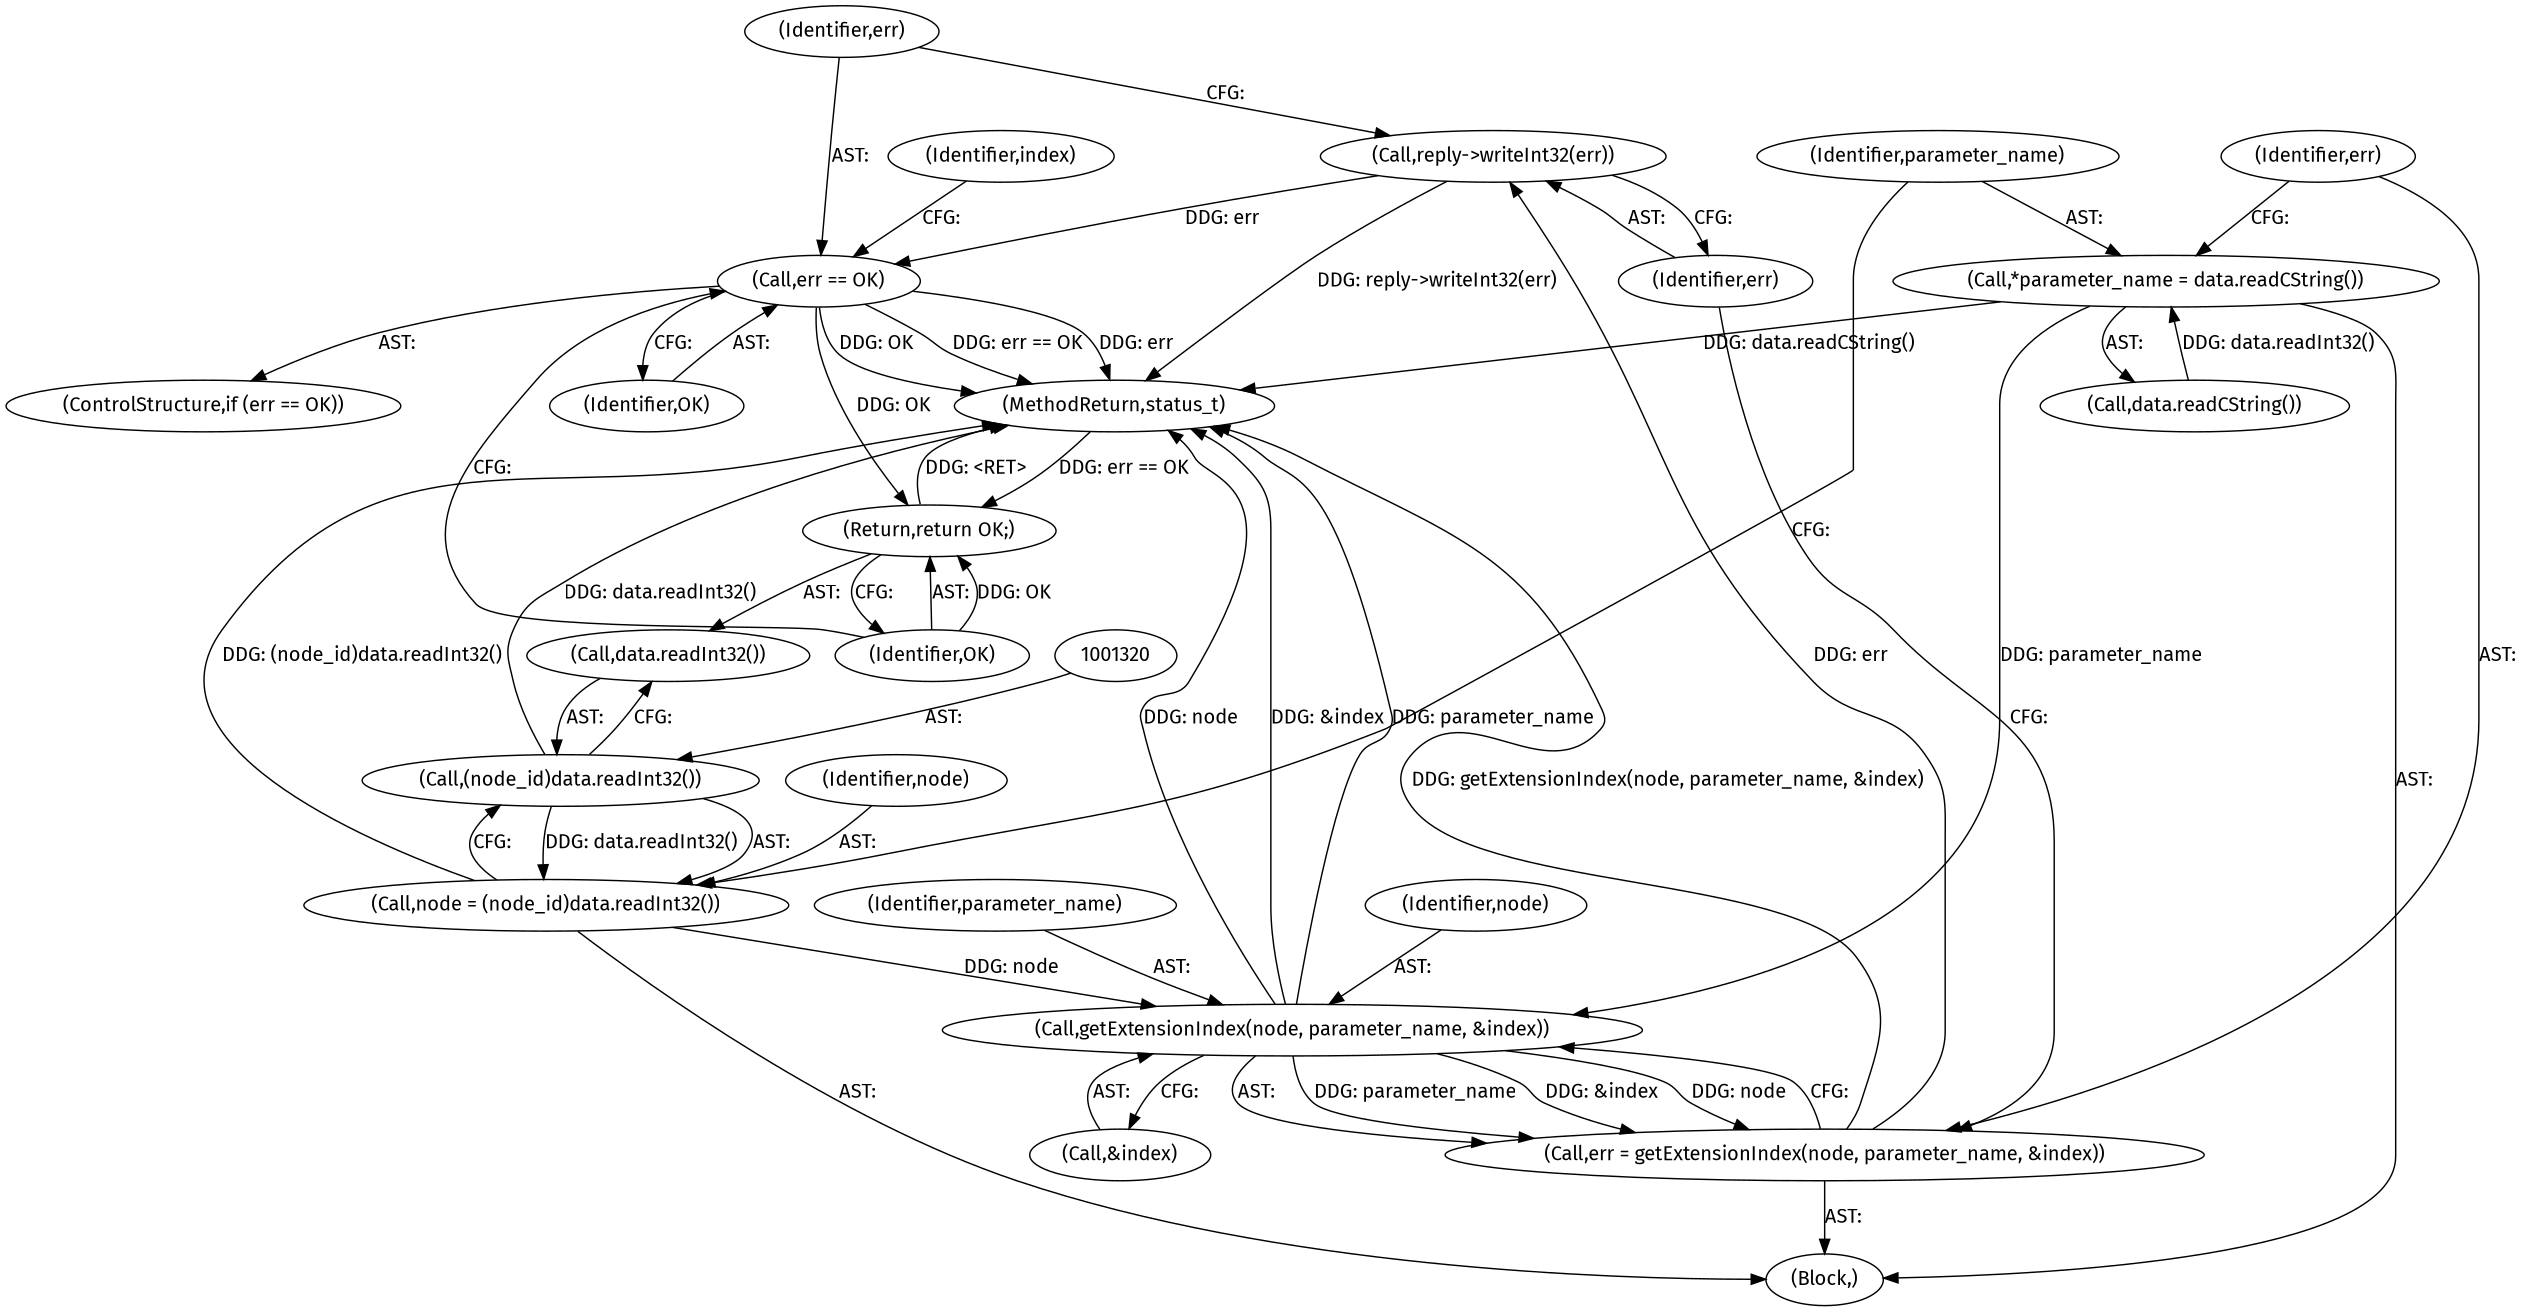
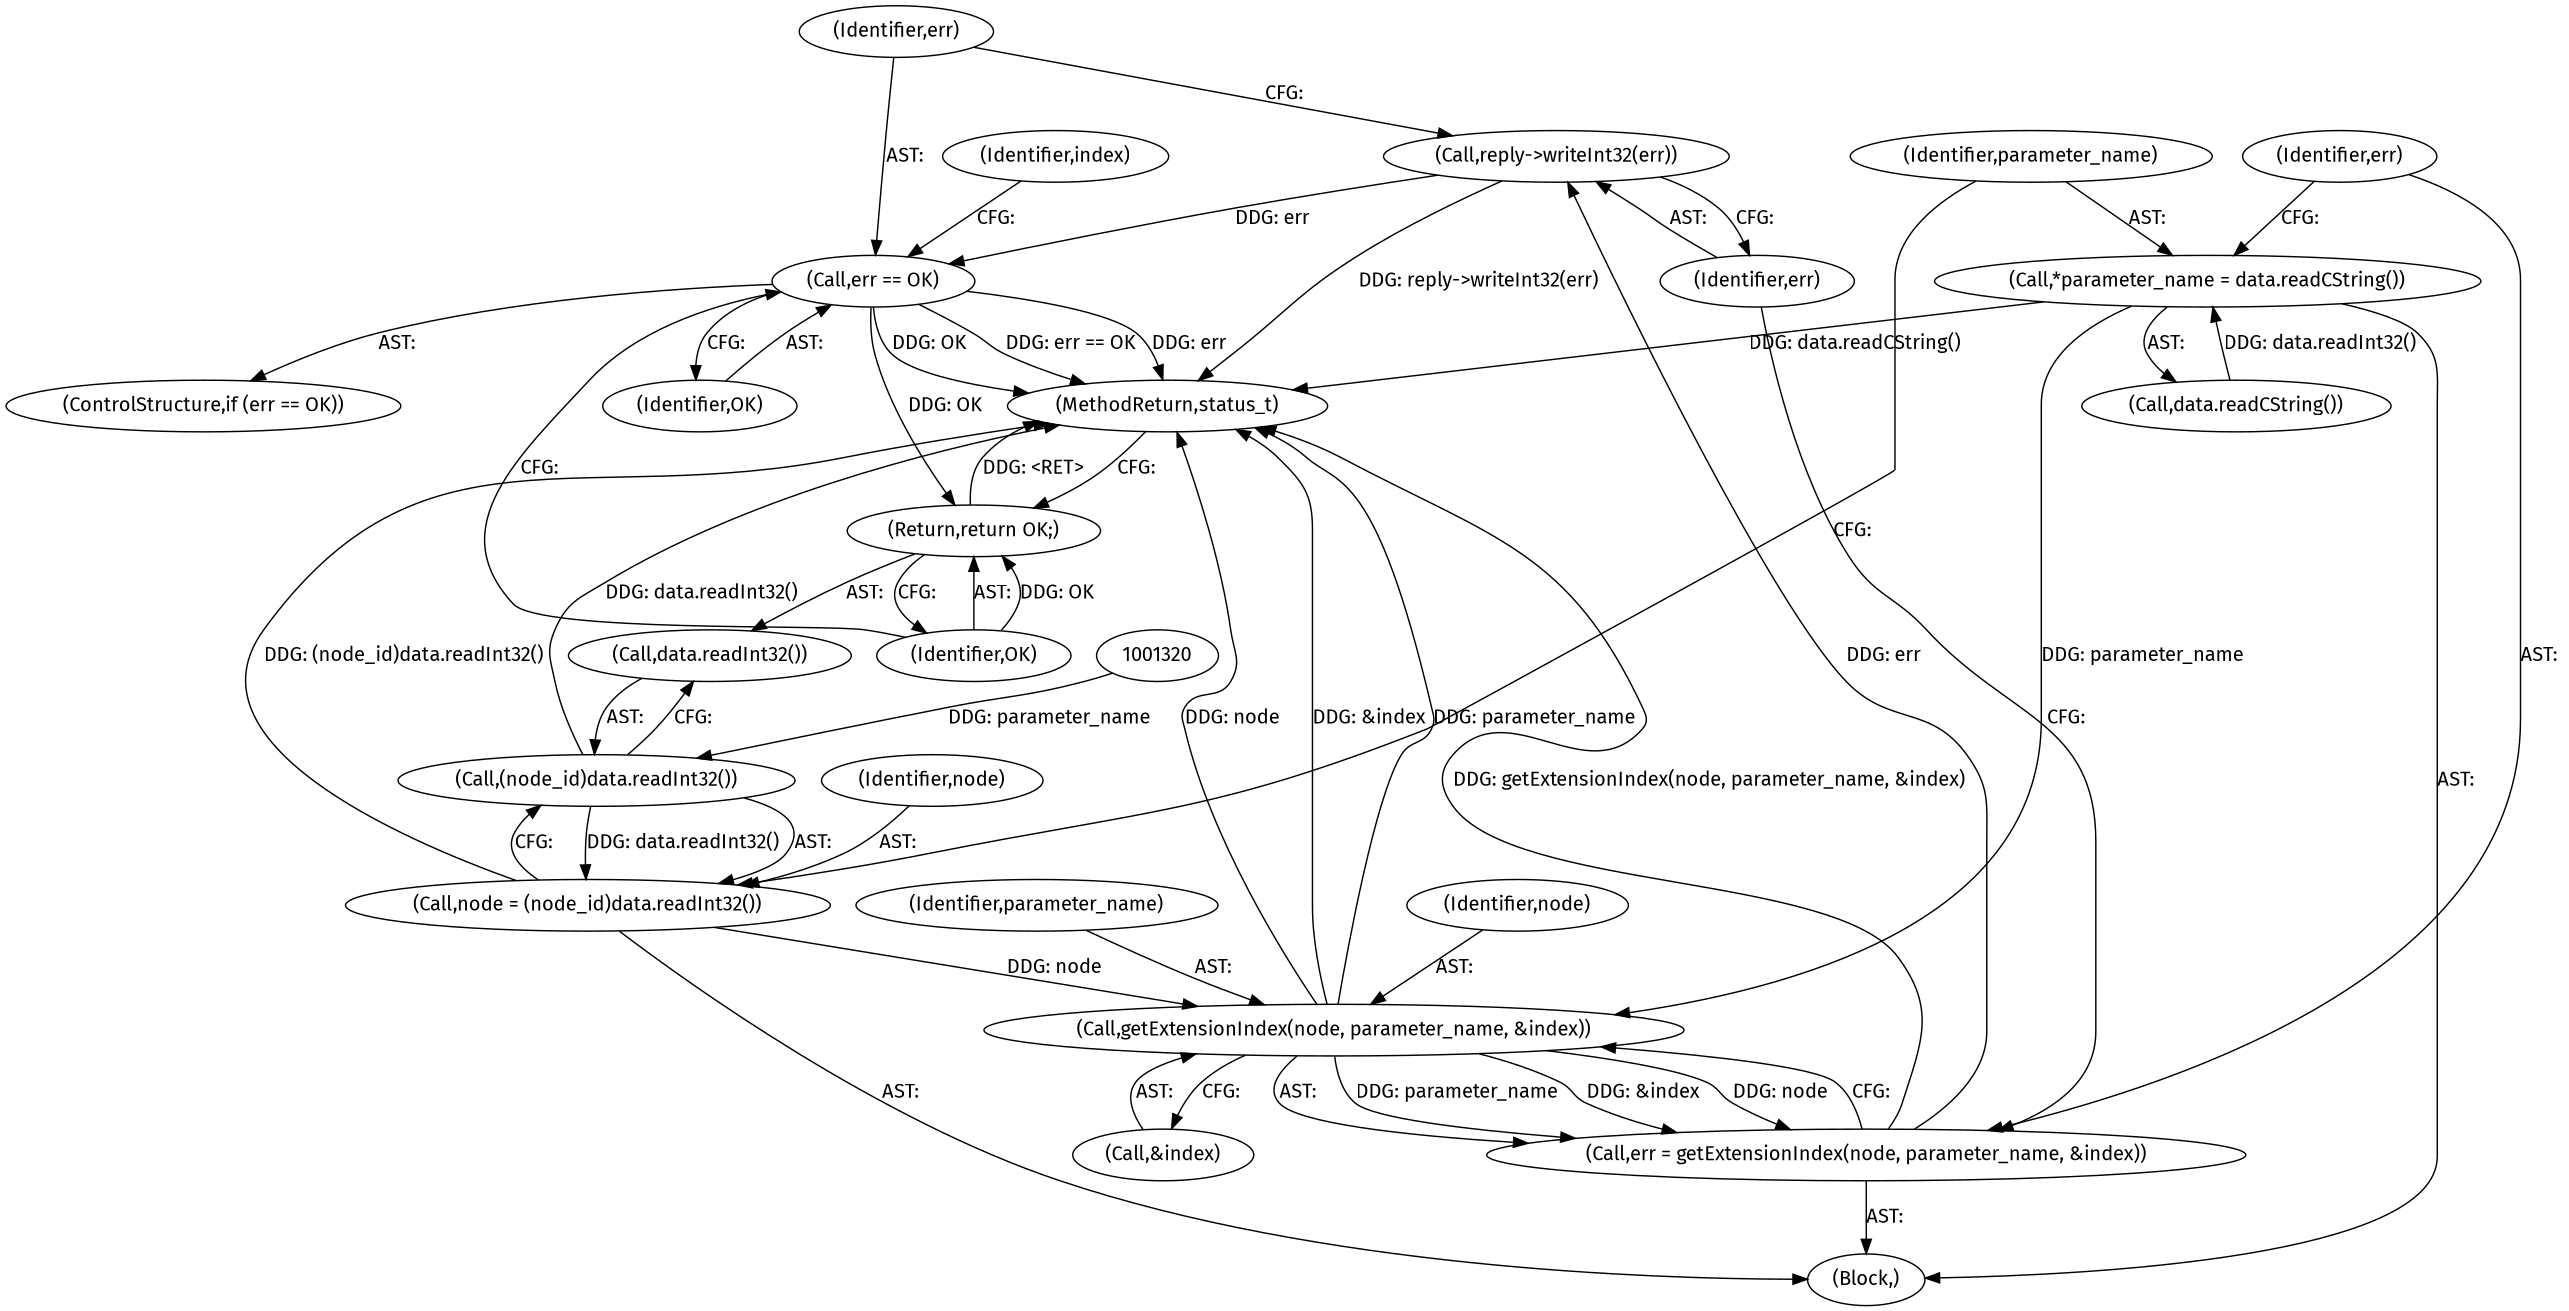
(1124, 468) -> (1140, 468)
(947, 718) -> (1050, 718)
